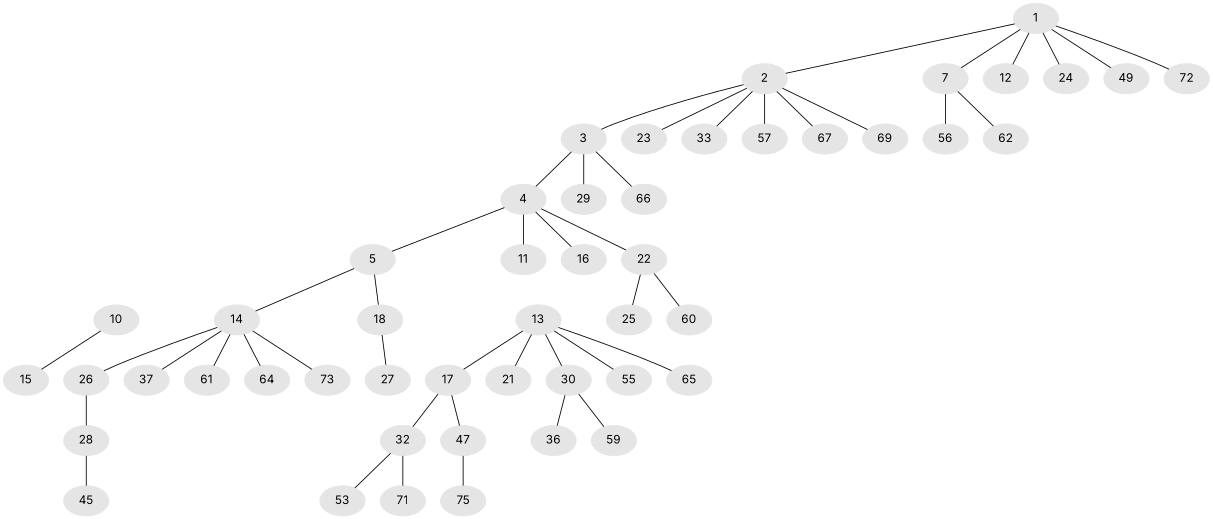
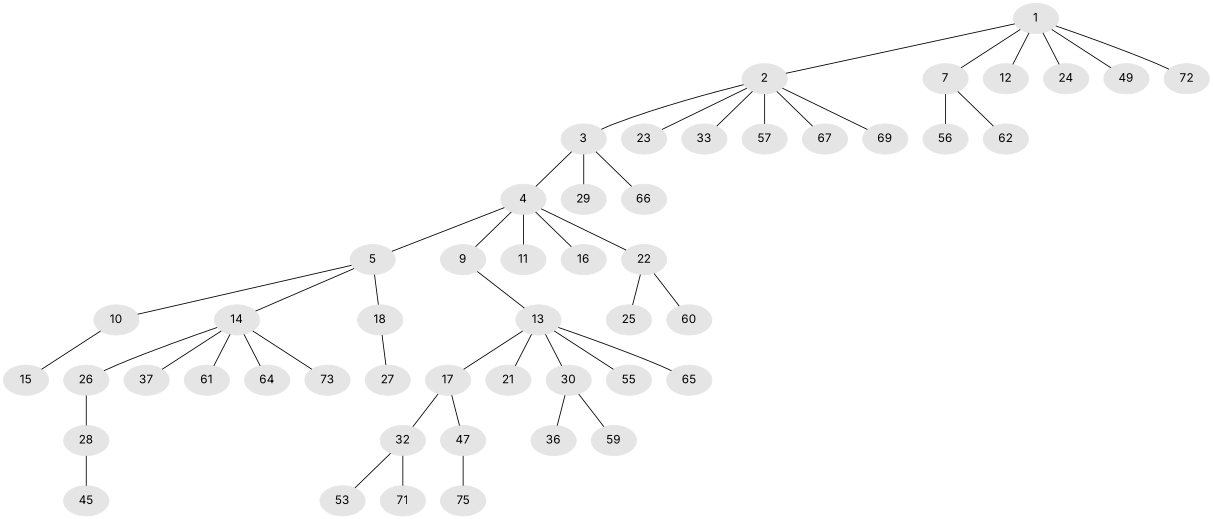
none -> (463, 260)
none -> (245, 290)
